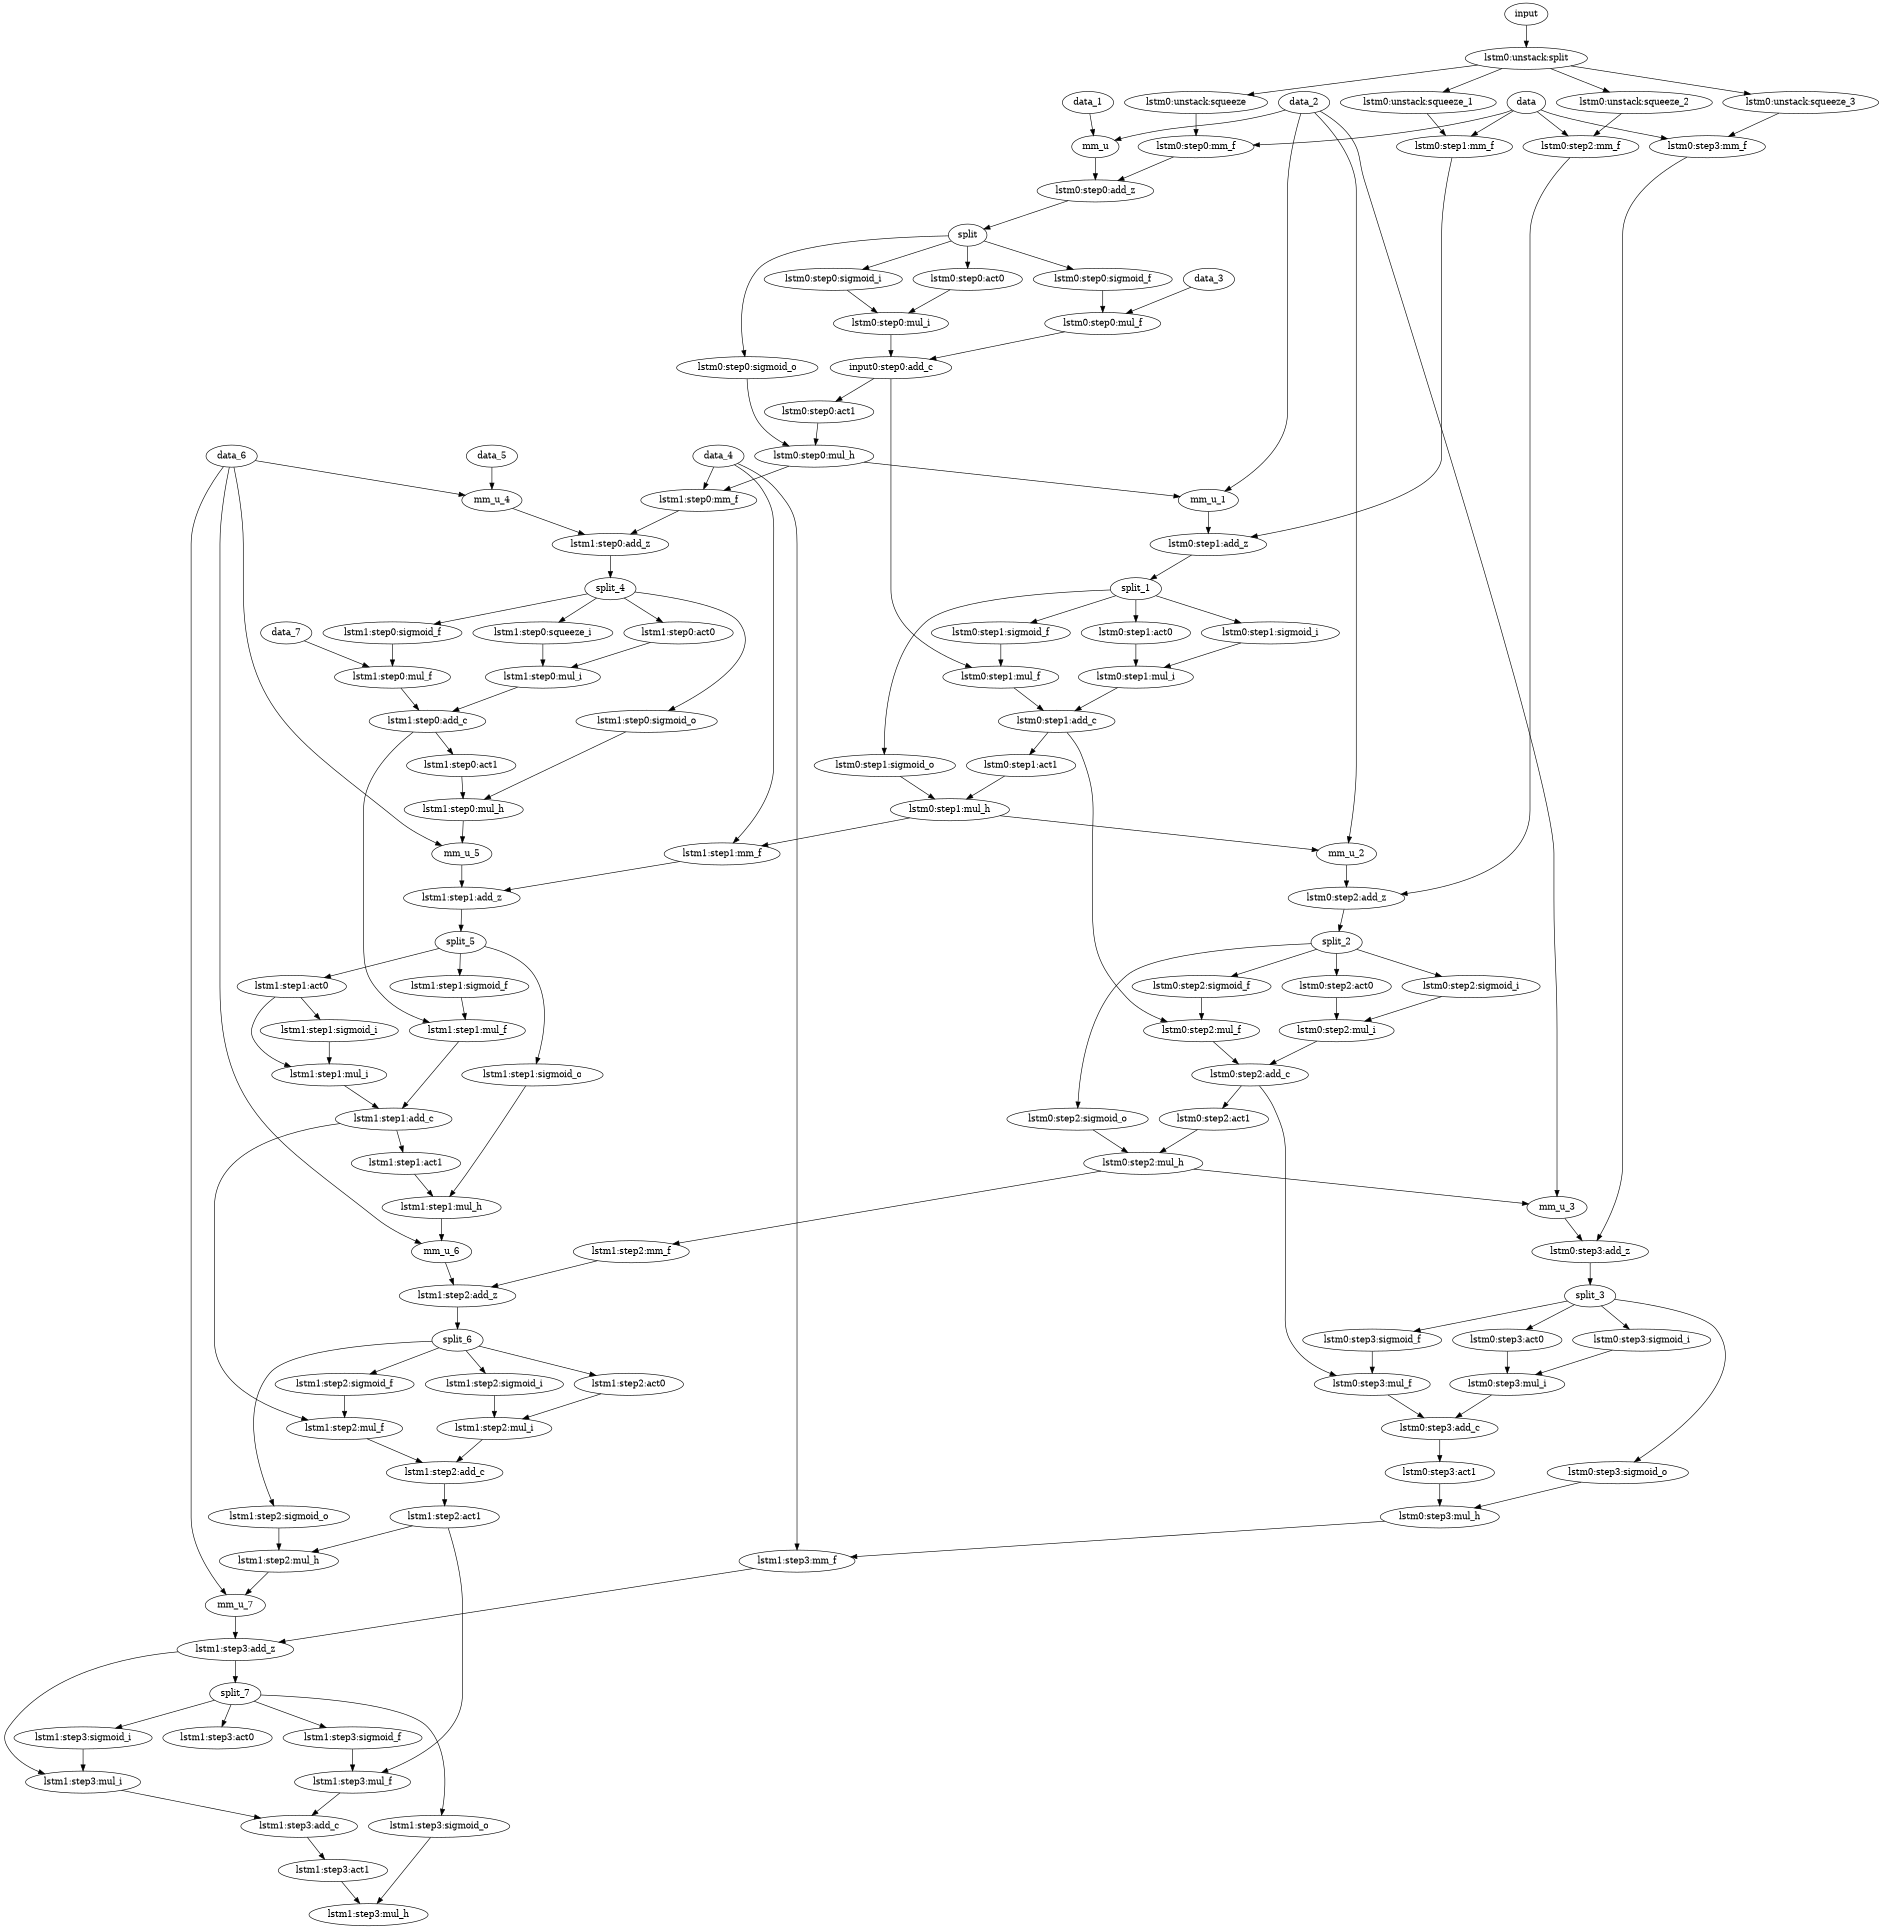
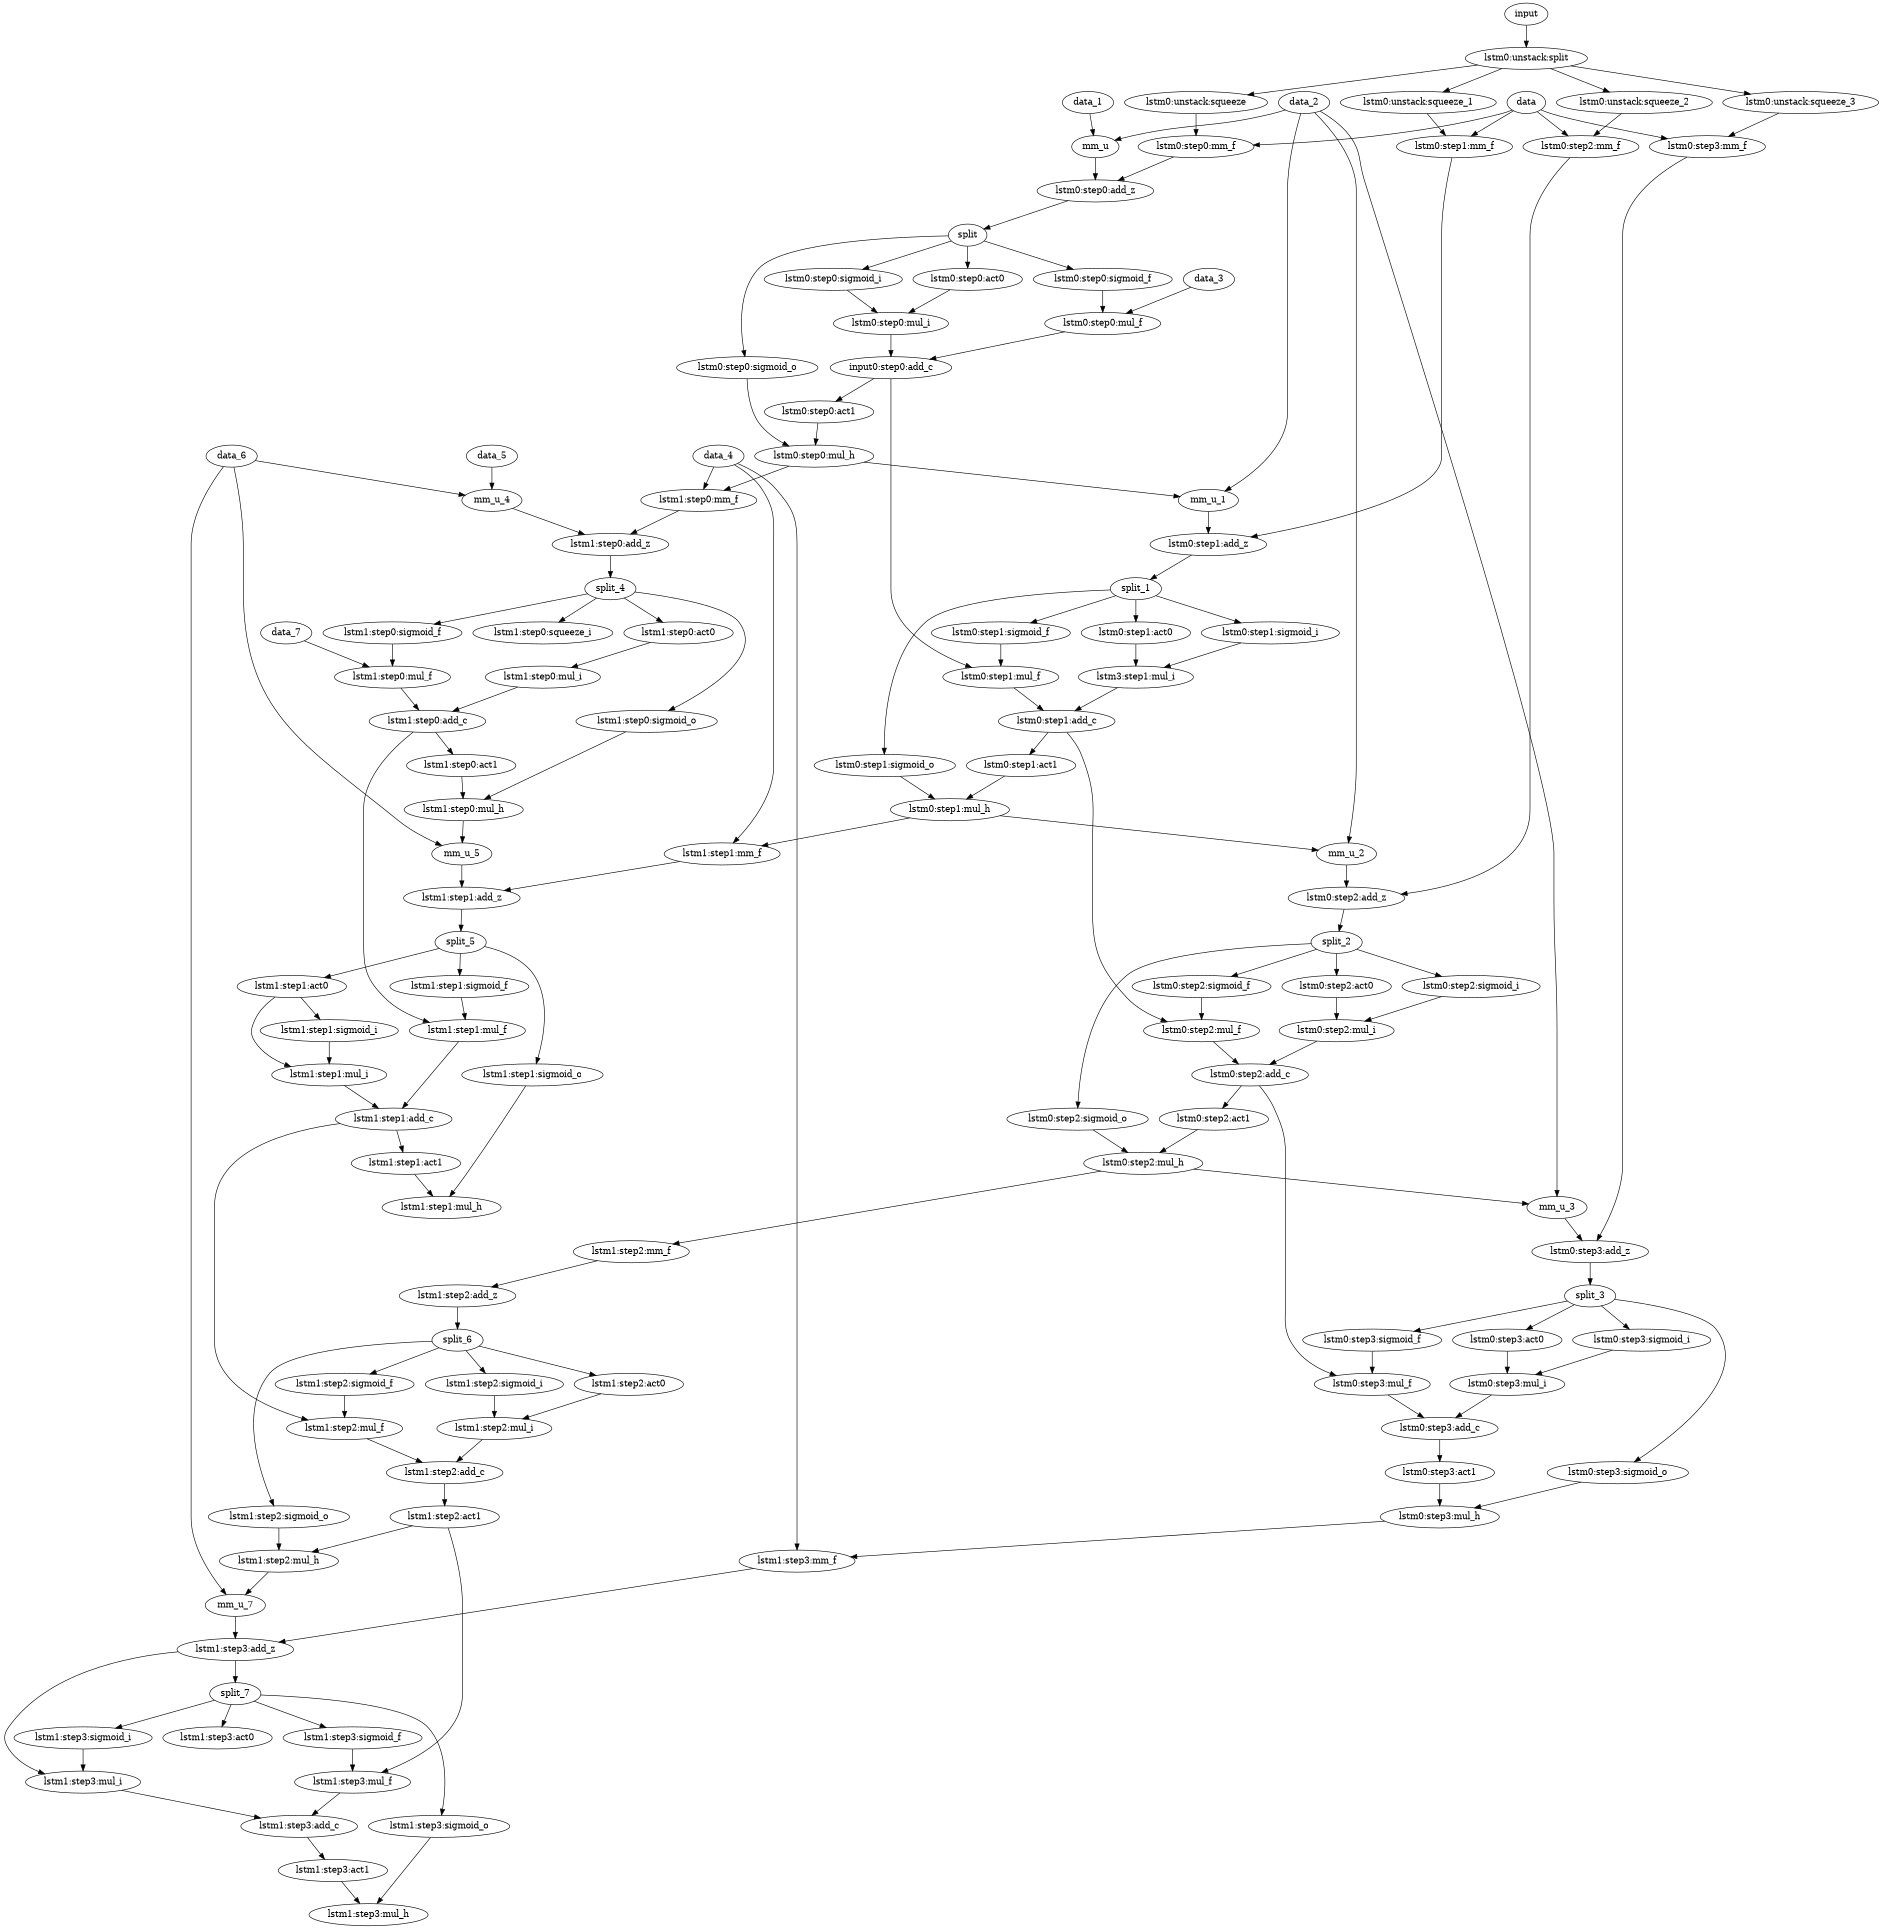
(543, 652) -> none
(1136, 677) -> (1136, 677)
(442, 1252) -> none
